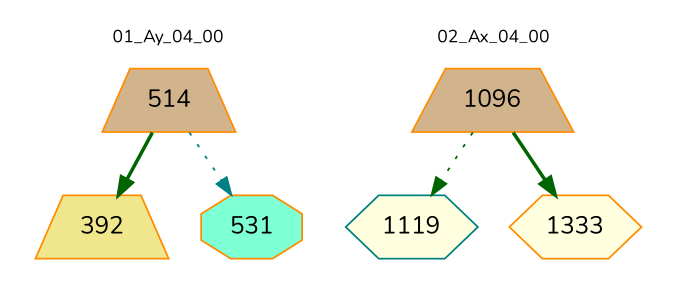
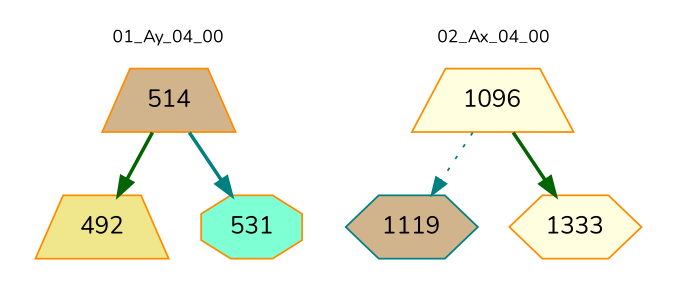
(493, 100) -> (493, 100)
(457, 156) -> (457, 156)
(205, 157) -> (205, 157)
(102, 227) -> (102, 227)
(412, 227) -> (412, 227)
